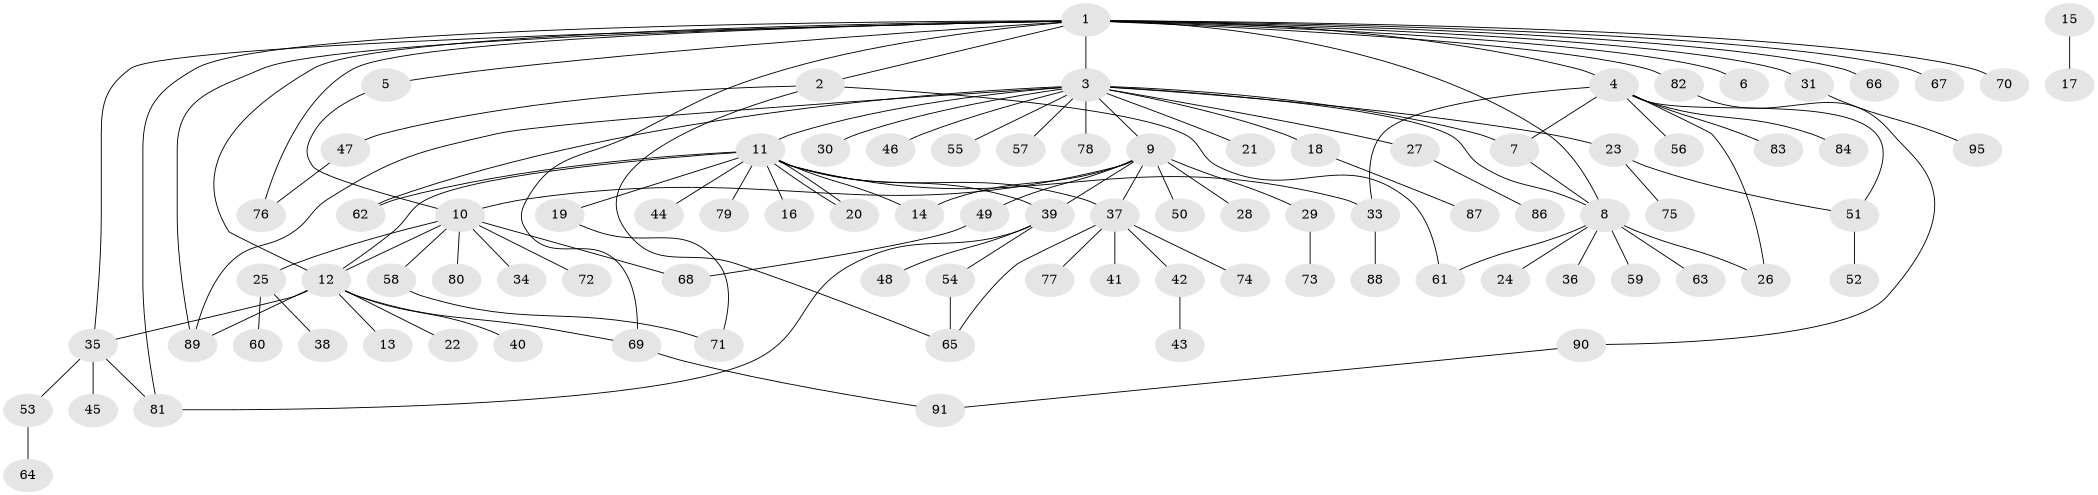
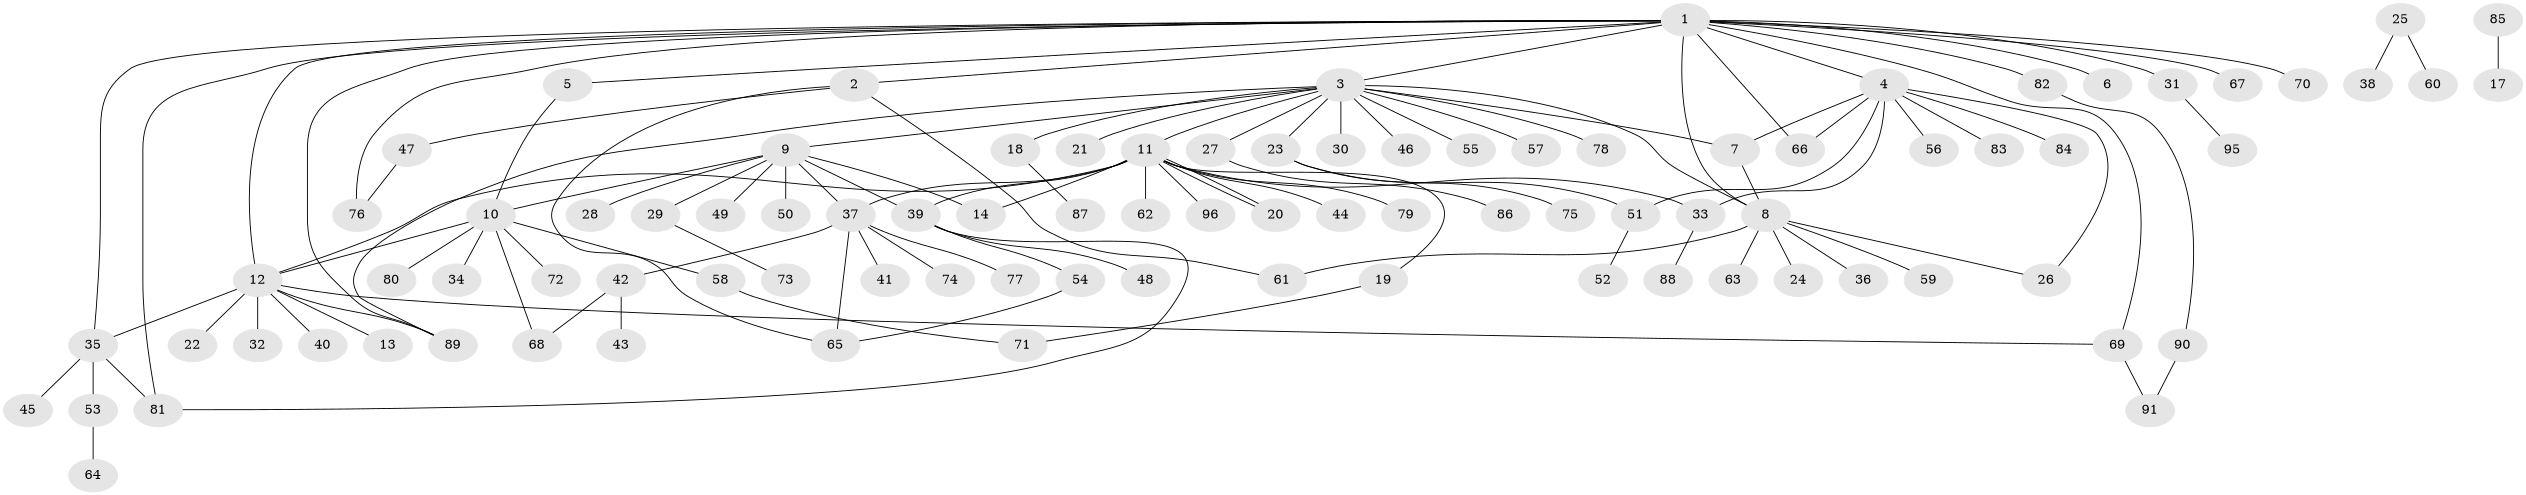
(2070, 20) -> (2498, 20)
none -> (1842, 118)
(733, 119) -> none
(789, 215) -> (1211, 215)
(358, 243) -> none
(839, 255) -> (575, 316)
none -> (258, 345)
